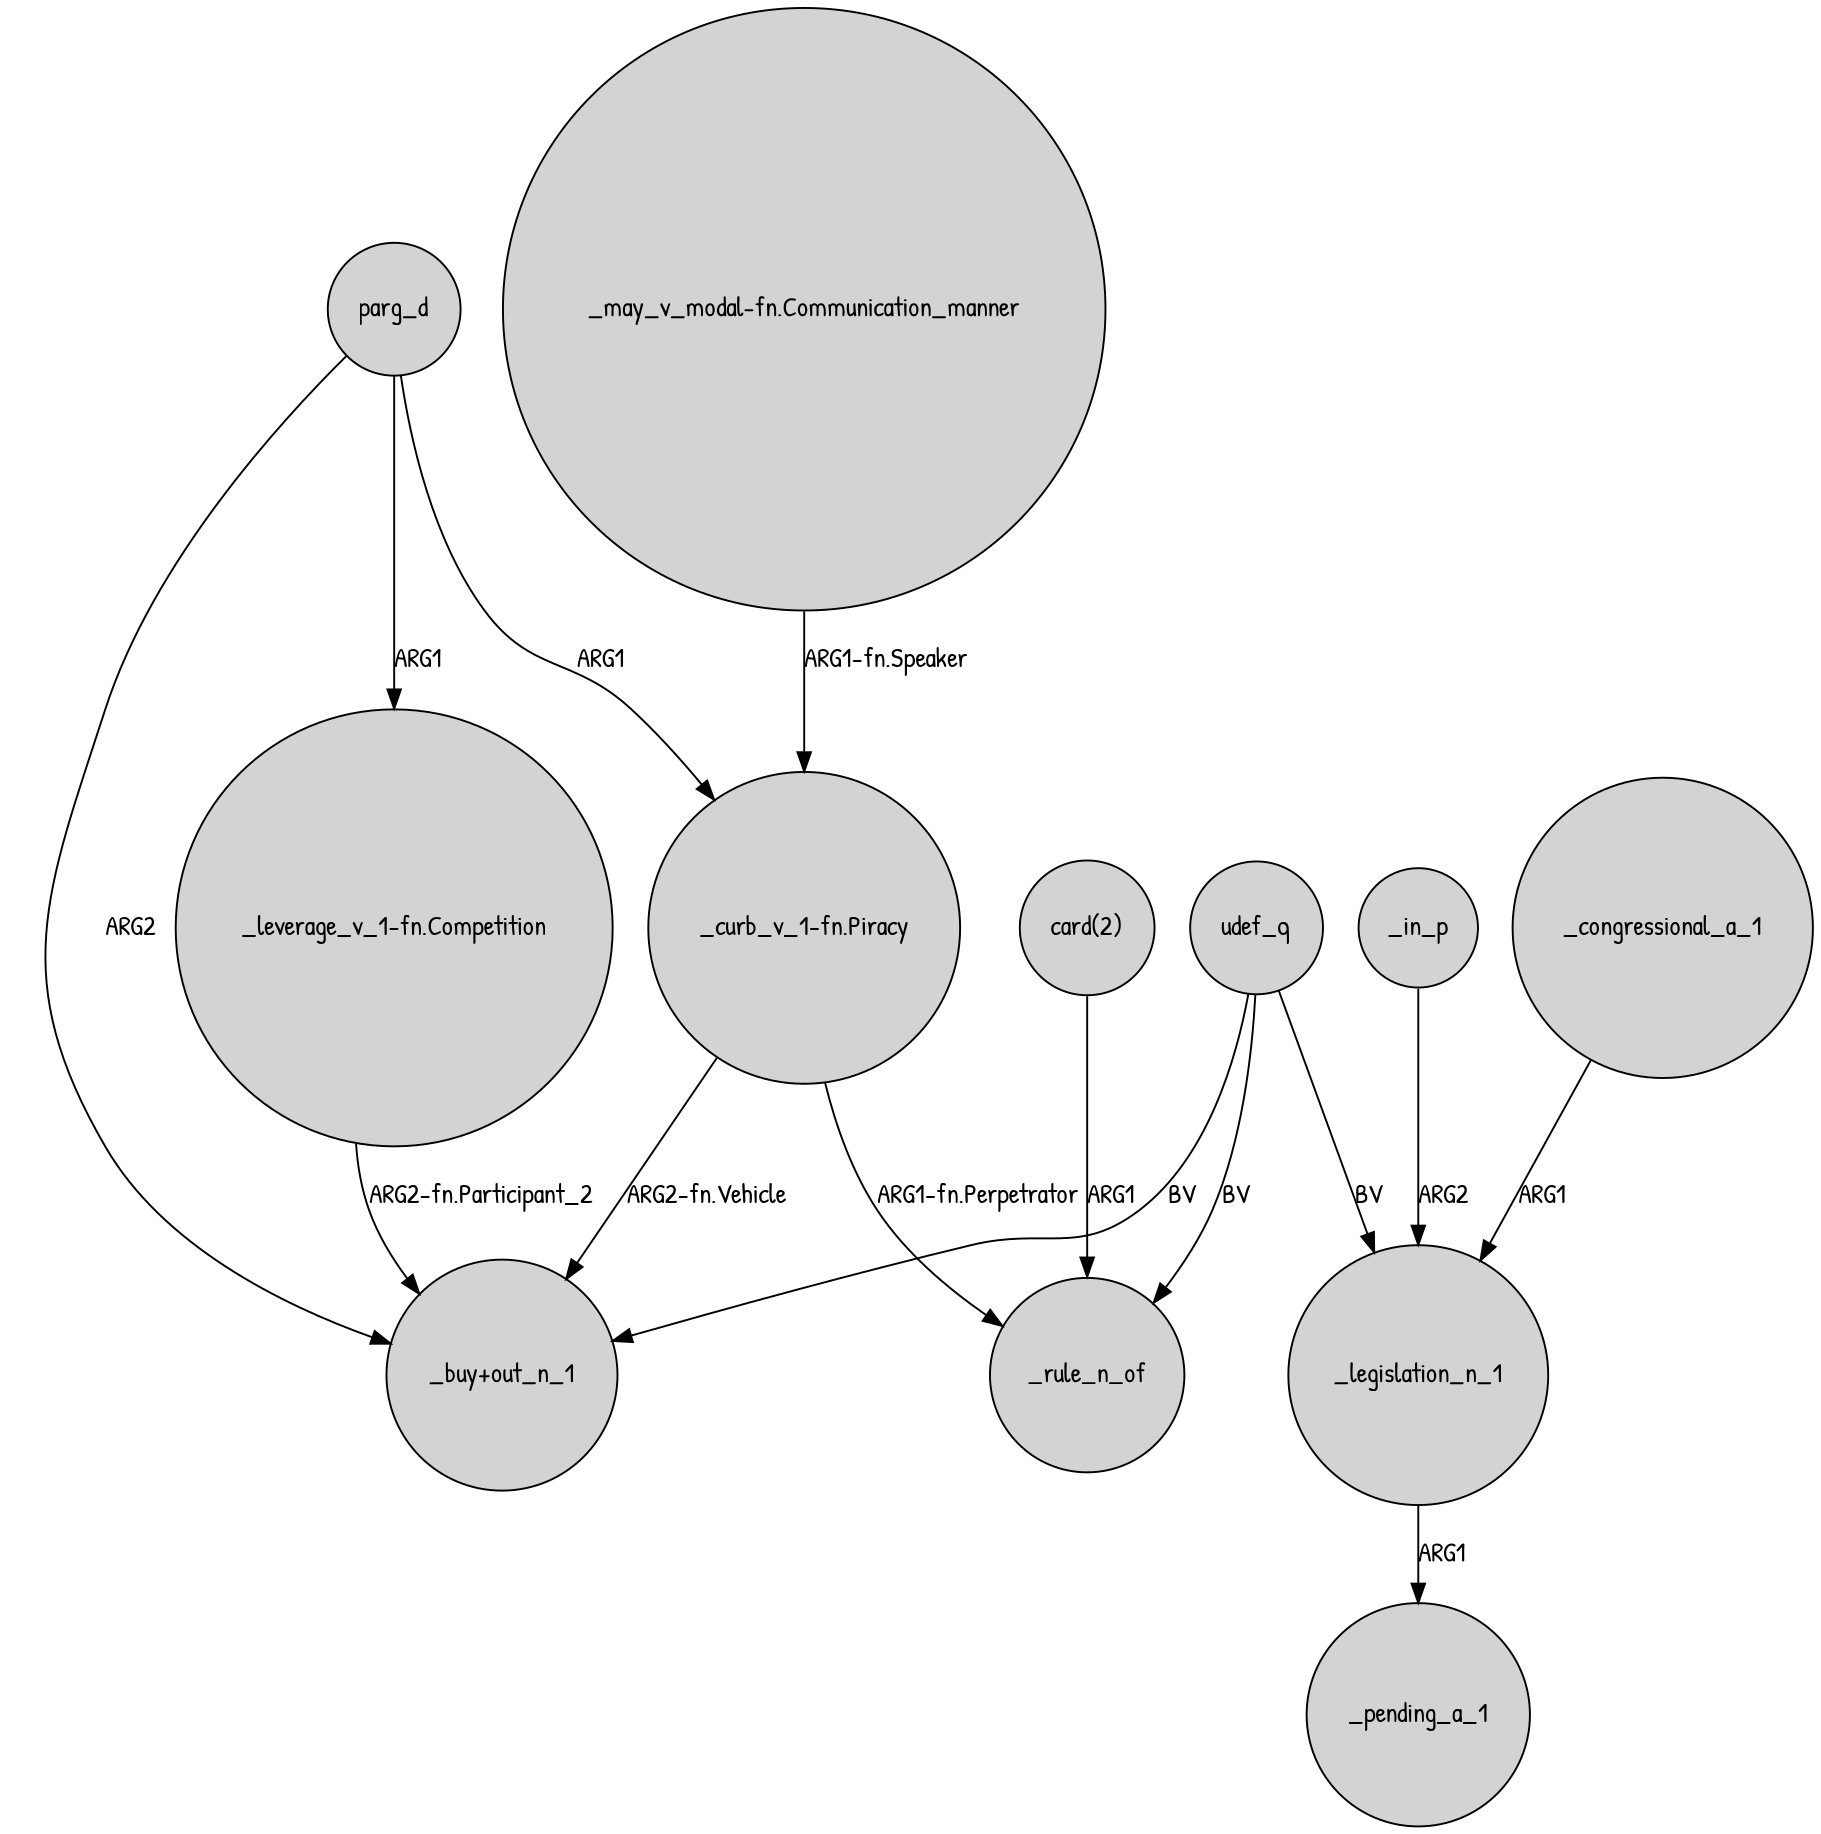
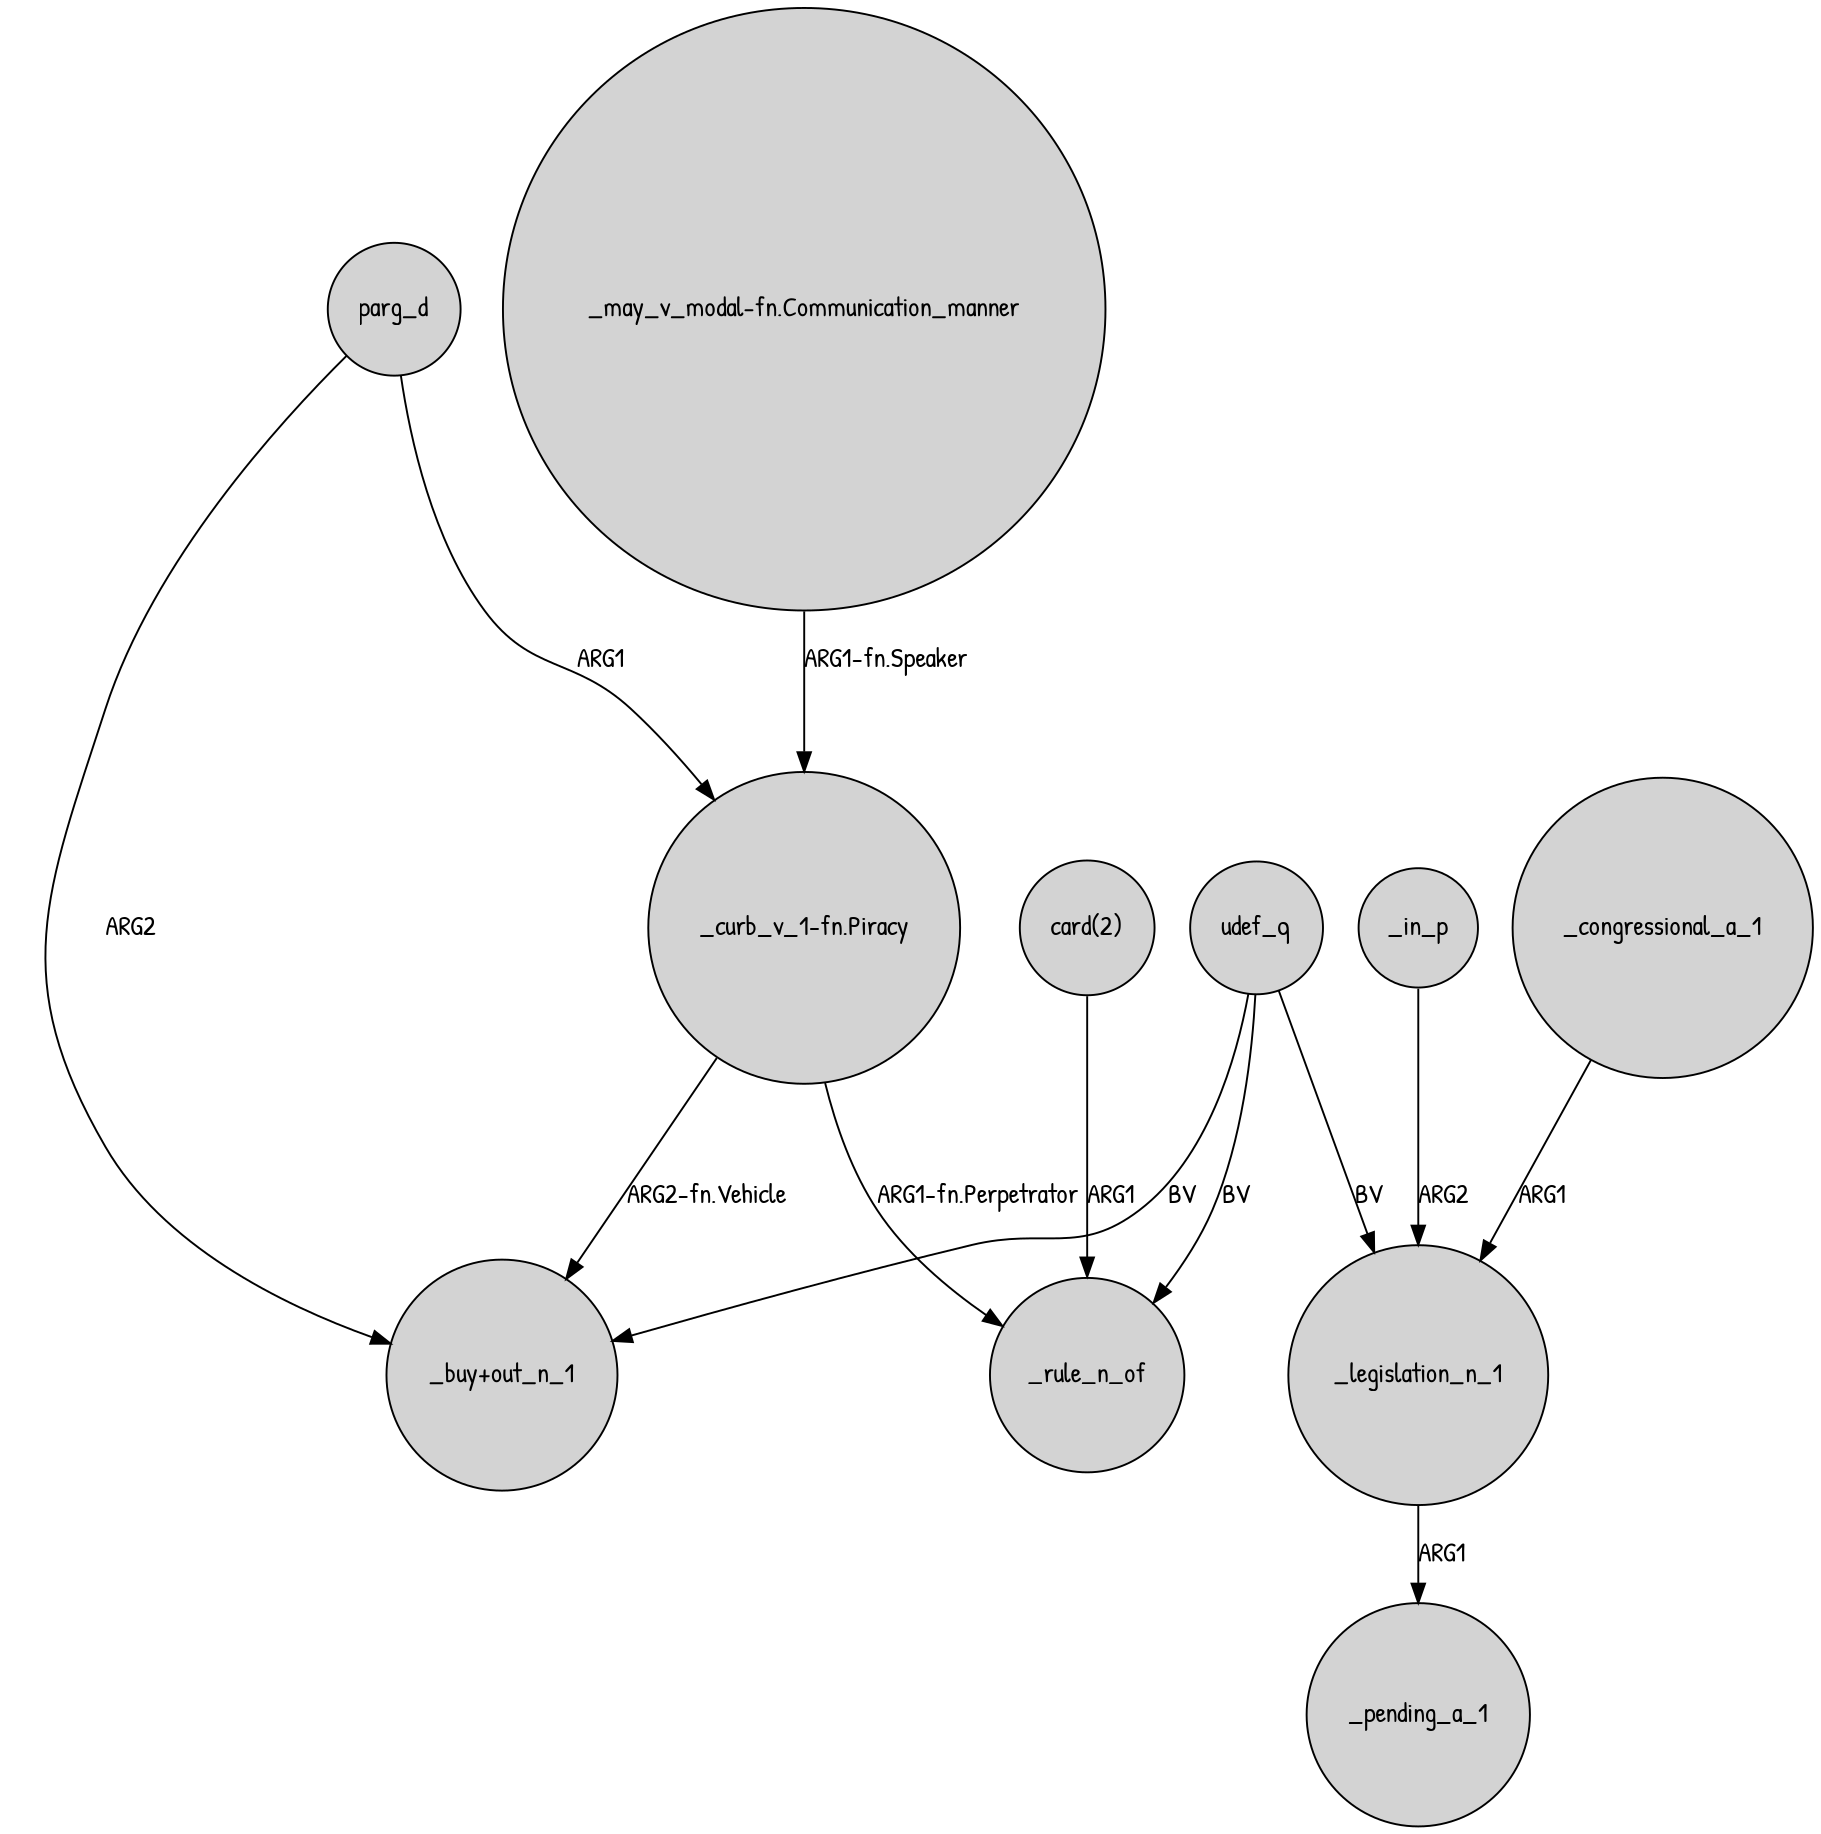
(394, 928) -> none
